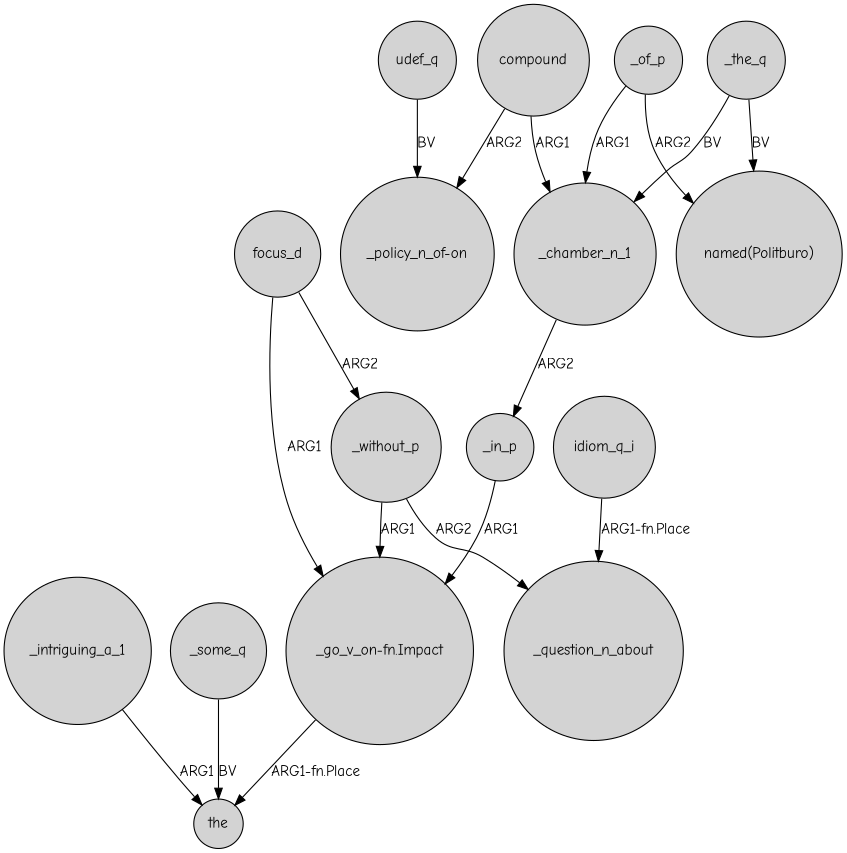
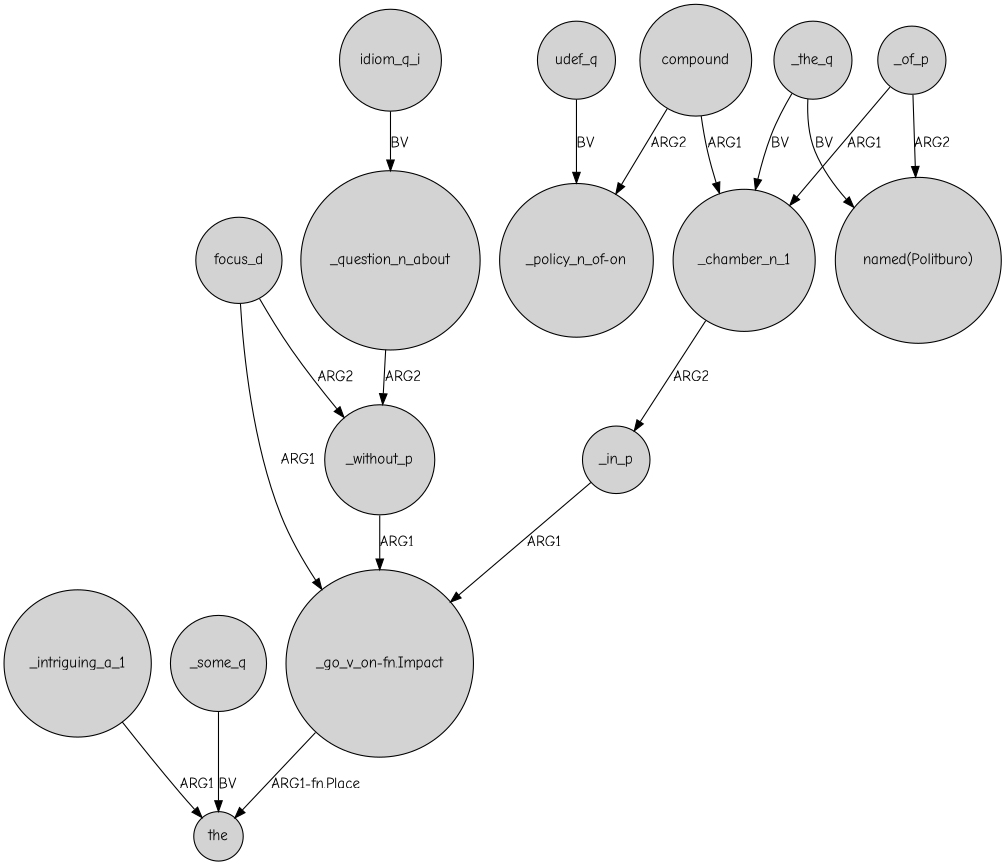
(646, 530) -> (400, 144)
(457, 548) -> (384, 372)
